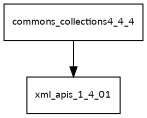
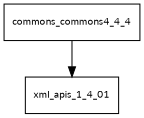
(74, 22) -> (72, 22)
